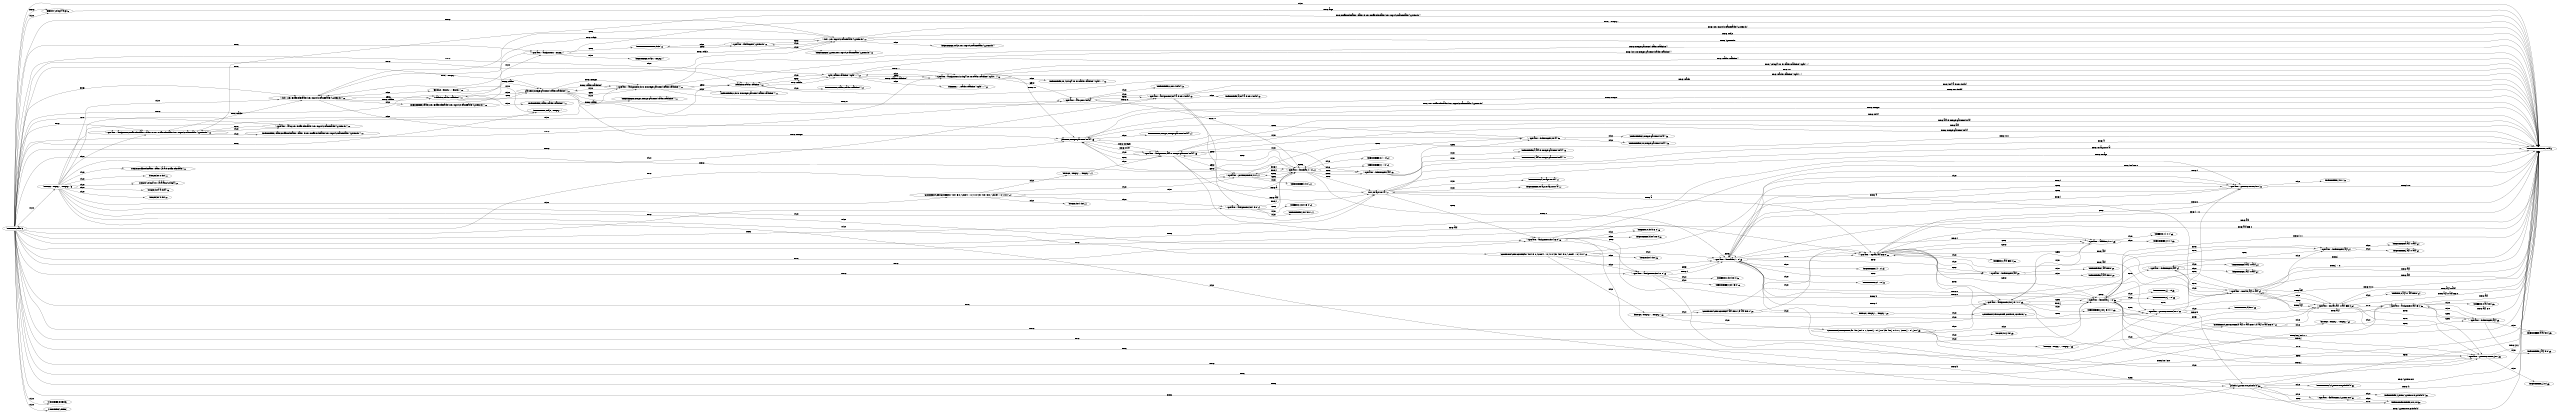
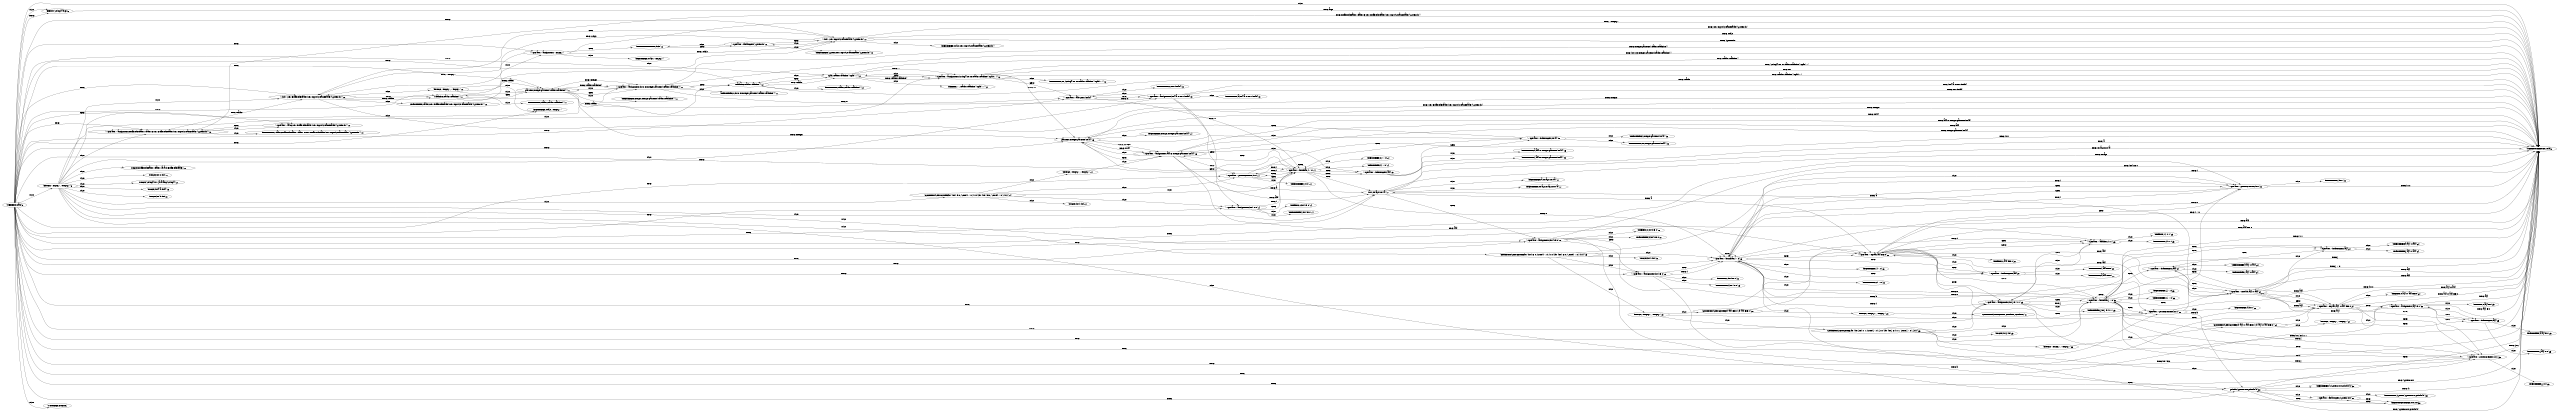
(2368, 399) -> (2368, 399)
(57, 409) -> none
